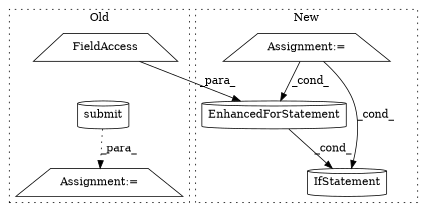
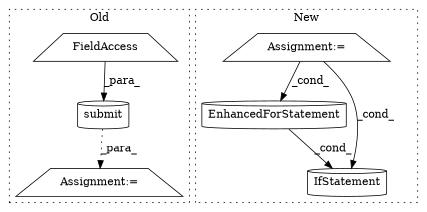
(184, 79) -> (105, 77)
